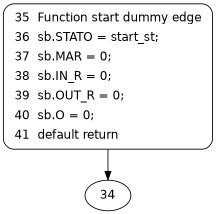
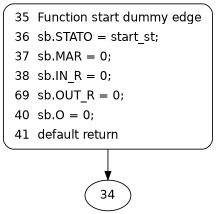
(23, 96) -> (23, 96)
